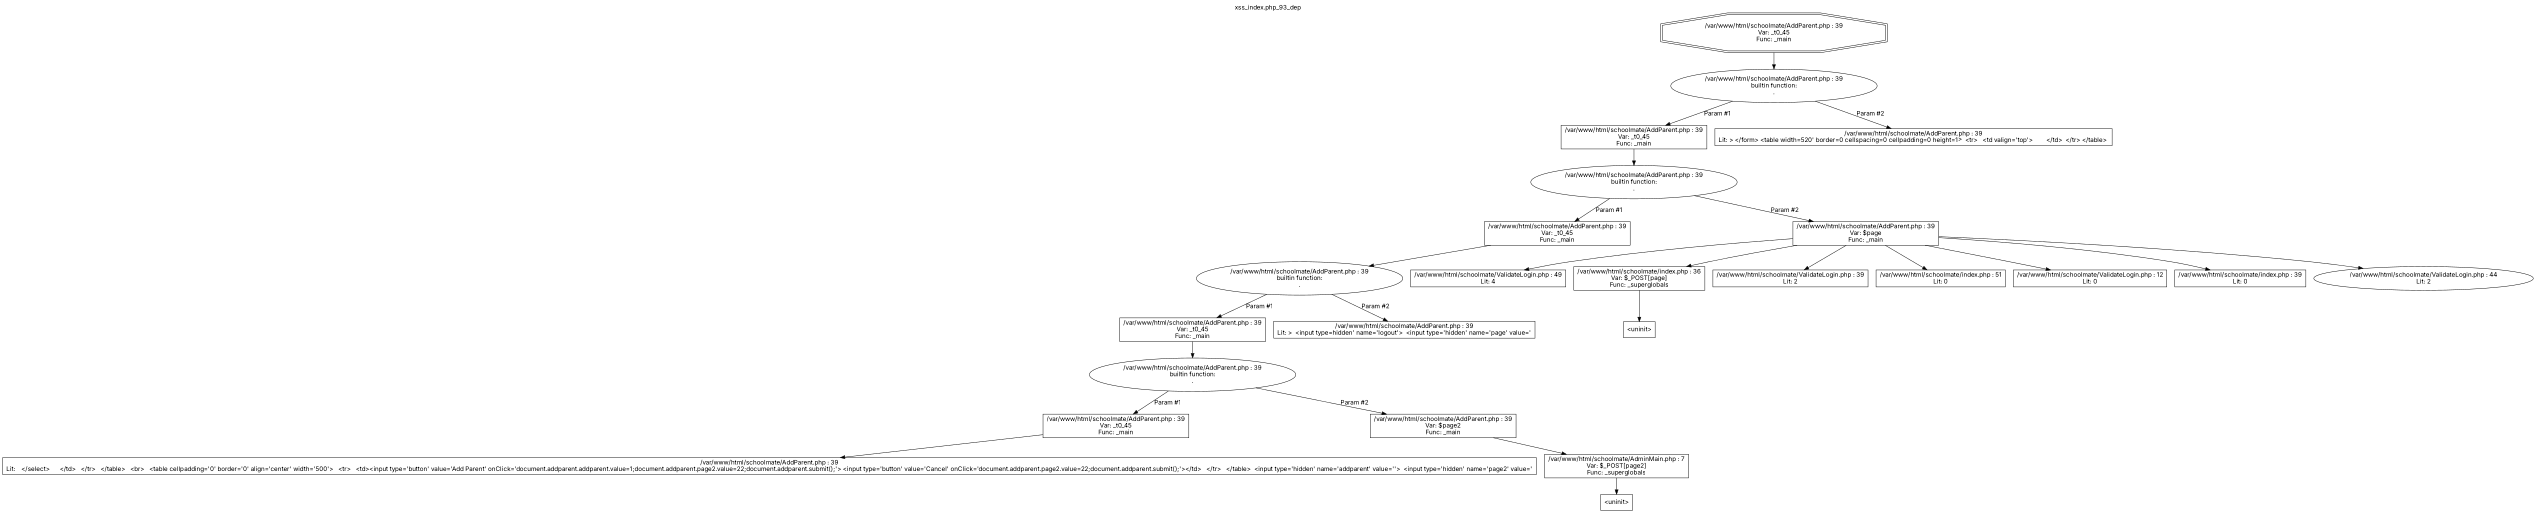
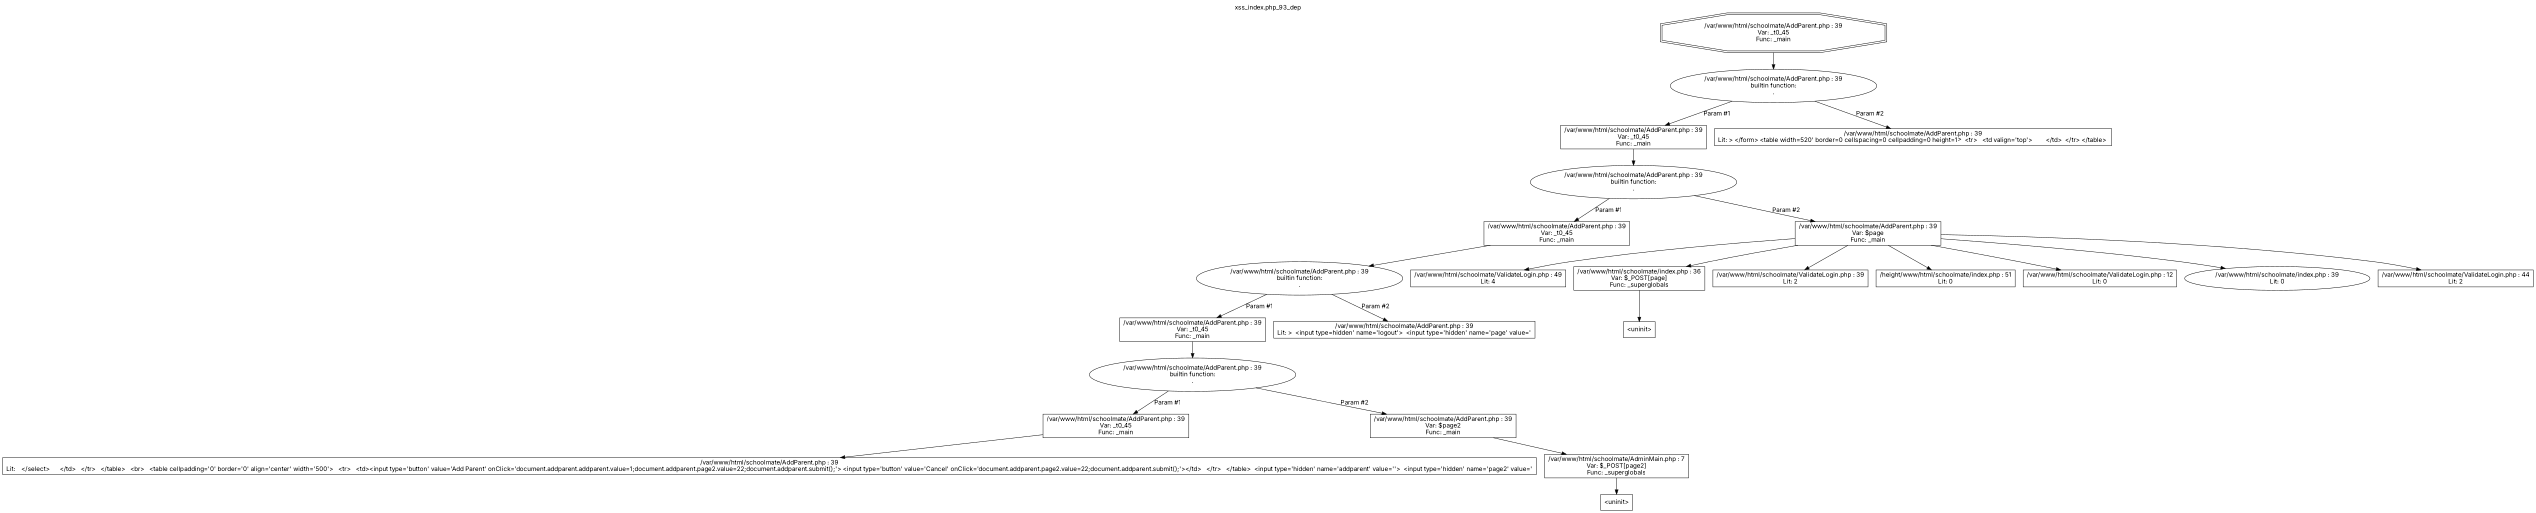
(1941, 278) -> (1946, 278)
(2240, 278) -> (2277, 278)
(2424, 278) -> (2456, 278)
